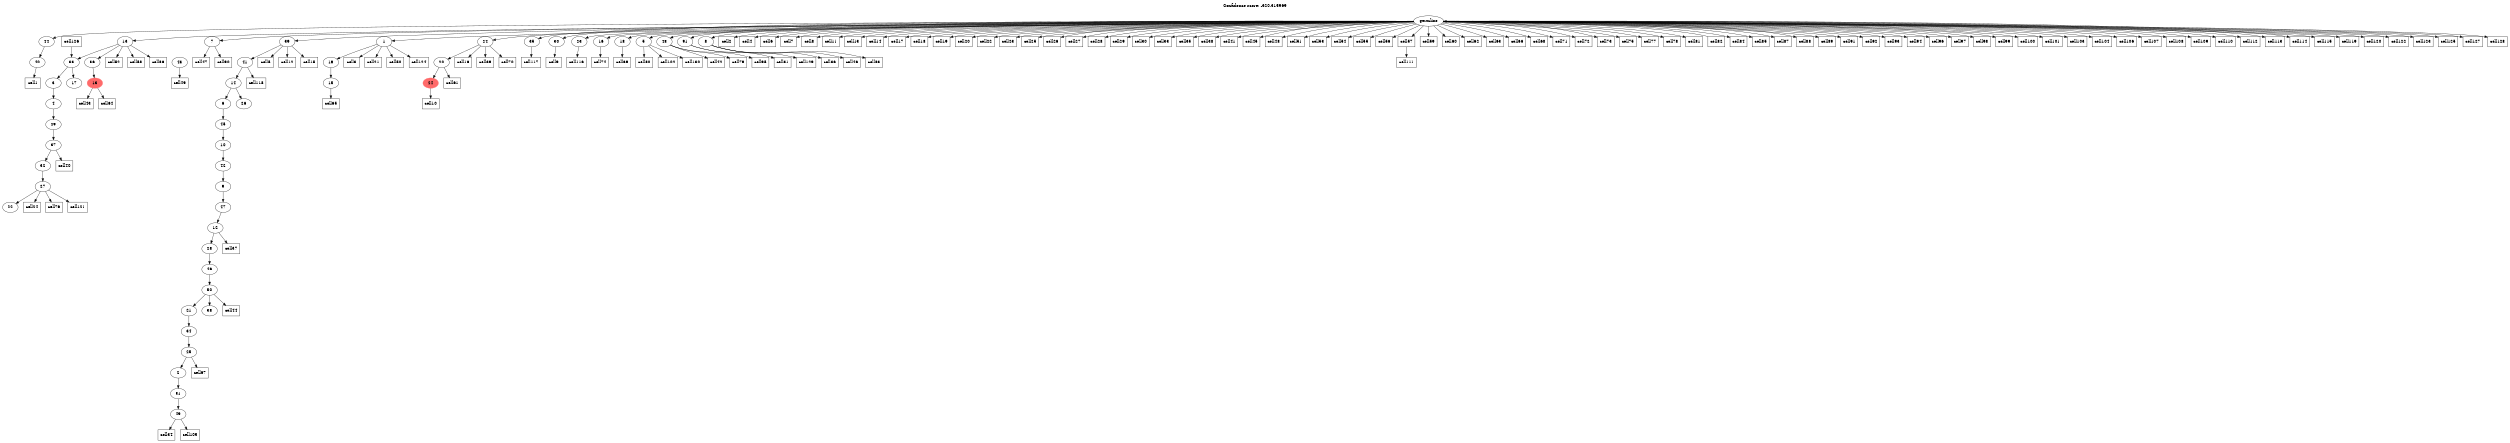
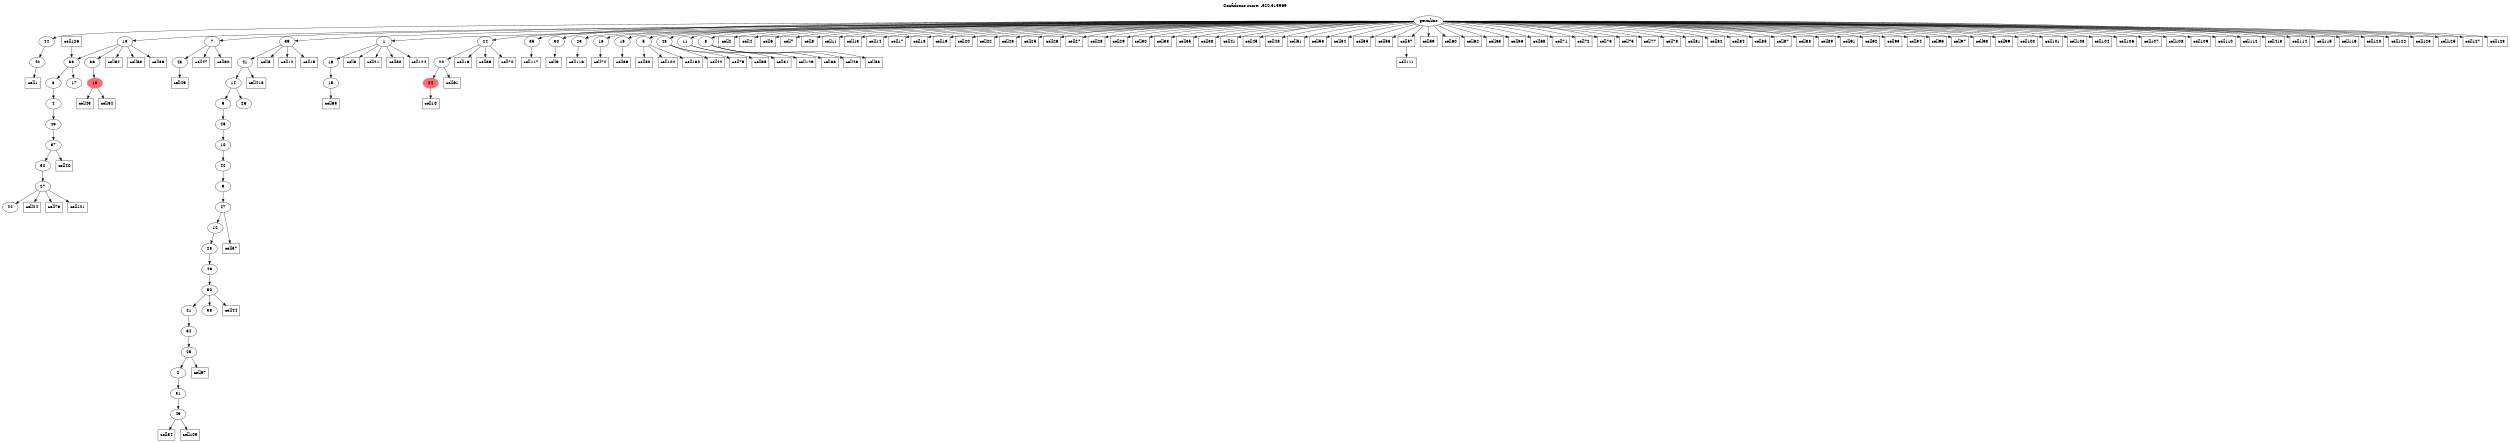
(1578, 25) -> (1575, 25)
(685, 42) -> (685, 42)
(2275, 42) -> (2275, 42)
none -> (197, 51)
(256, 83) -> (256, 83)
(222, 237) -> (227, 227)
